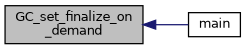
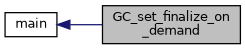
(172, 25) -> (86, 25)
